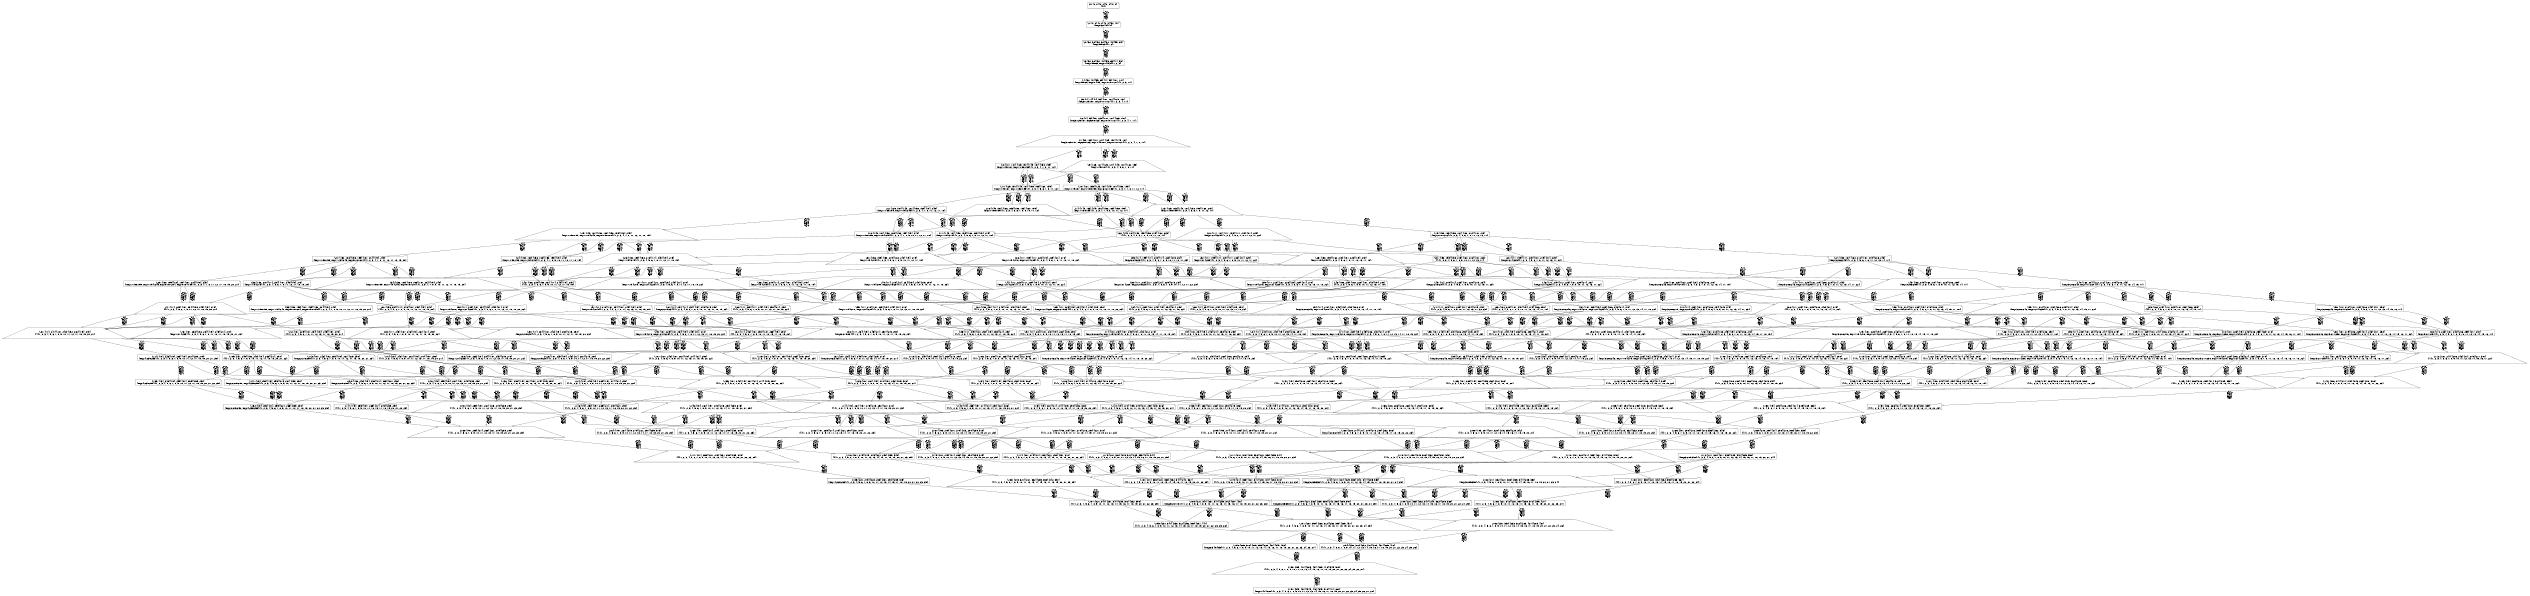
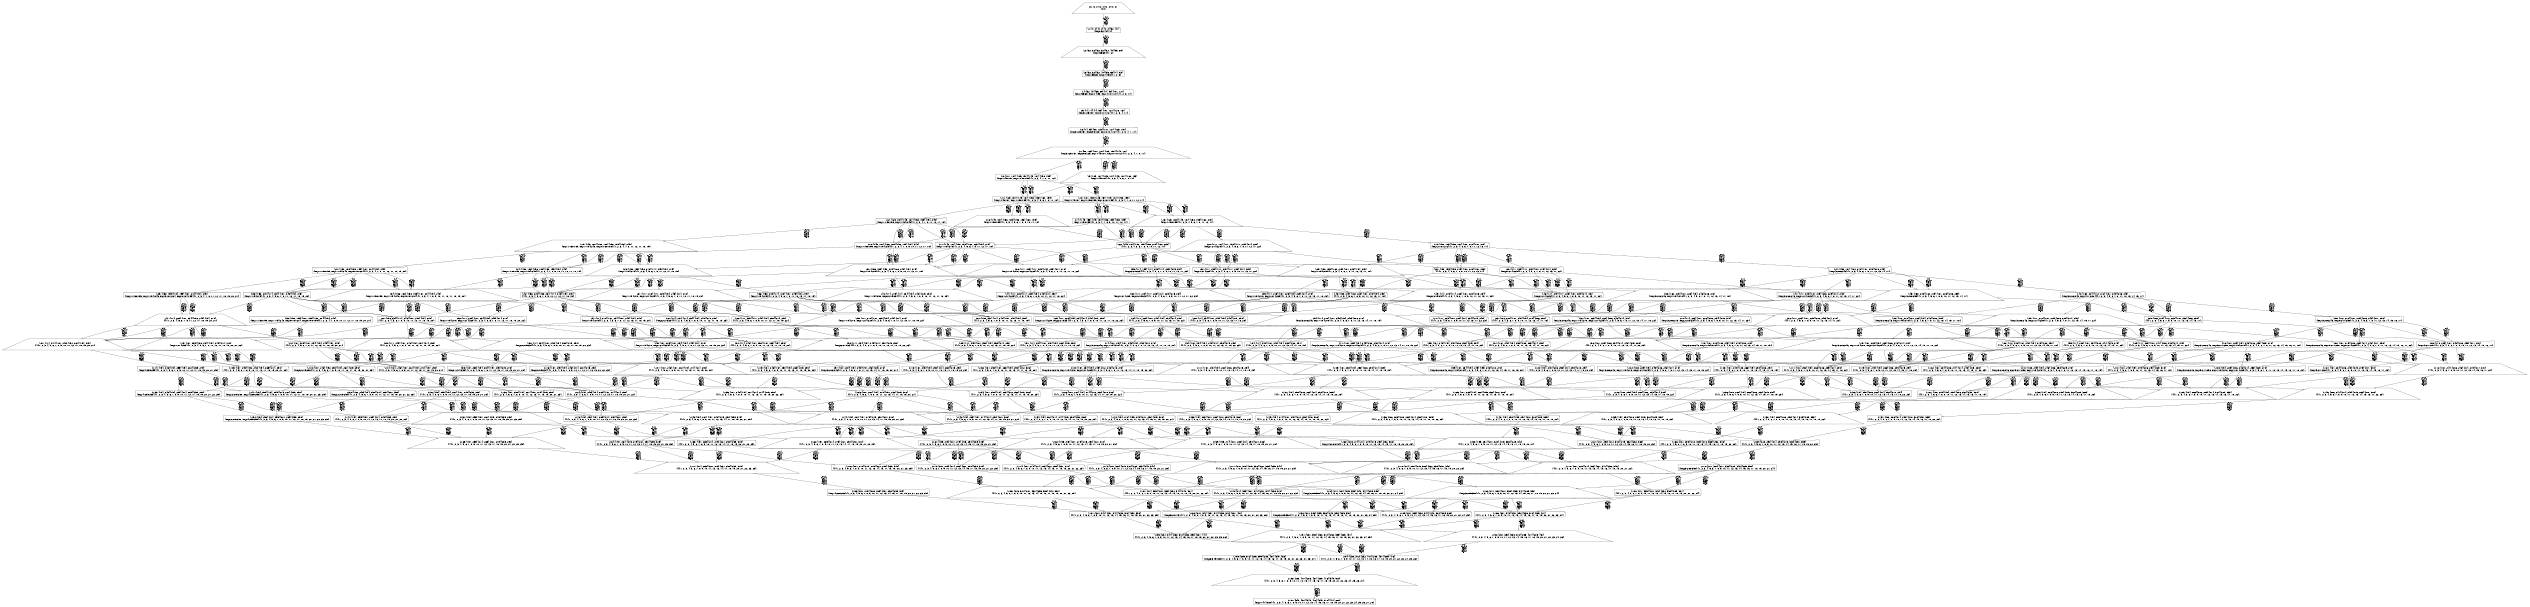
(1103, 5) -> (1103, 8)
(1103, 43) -> (1103, 52)
